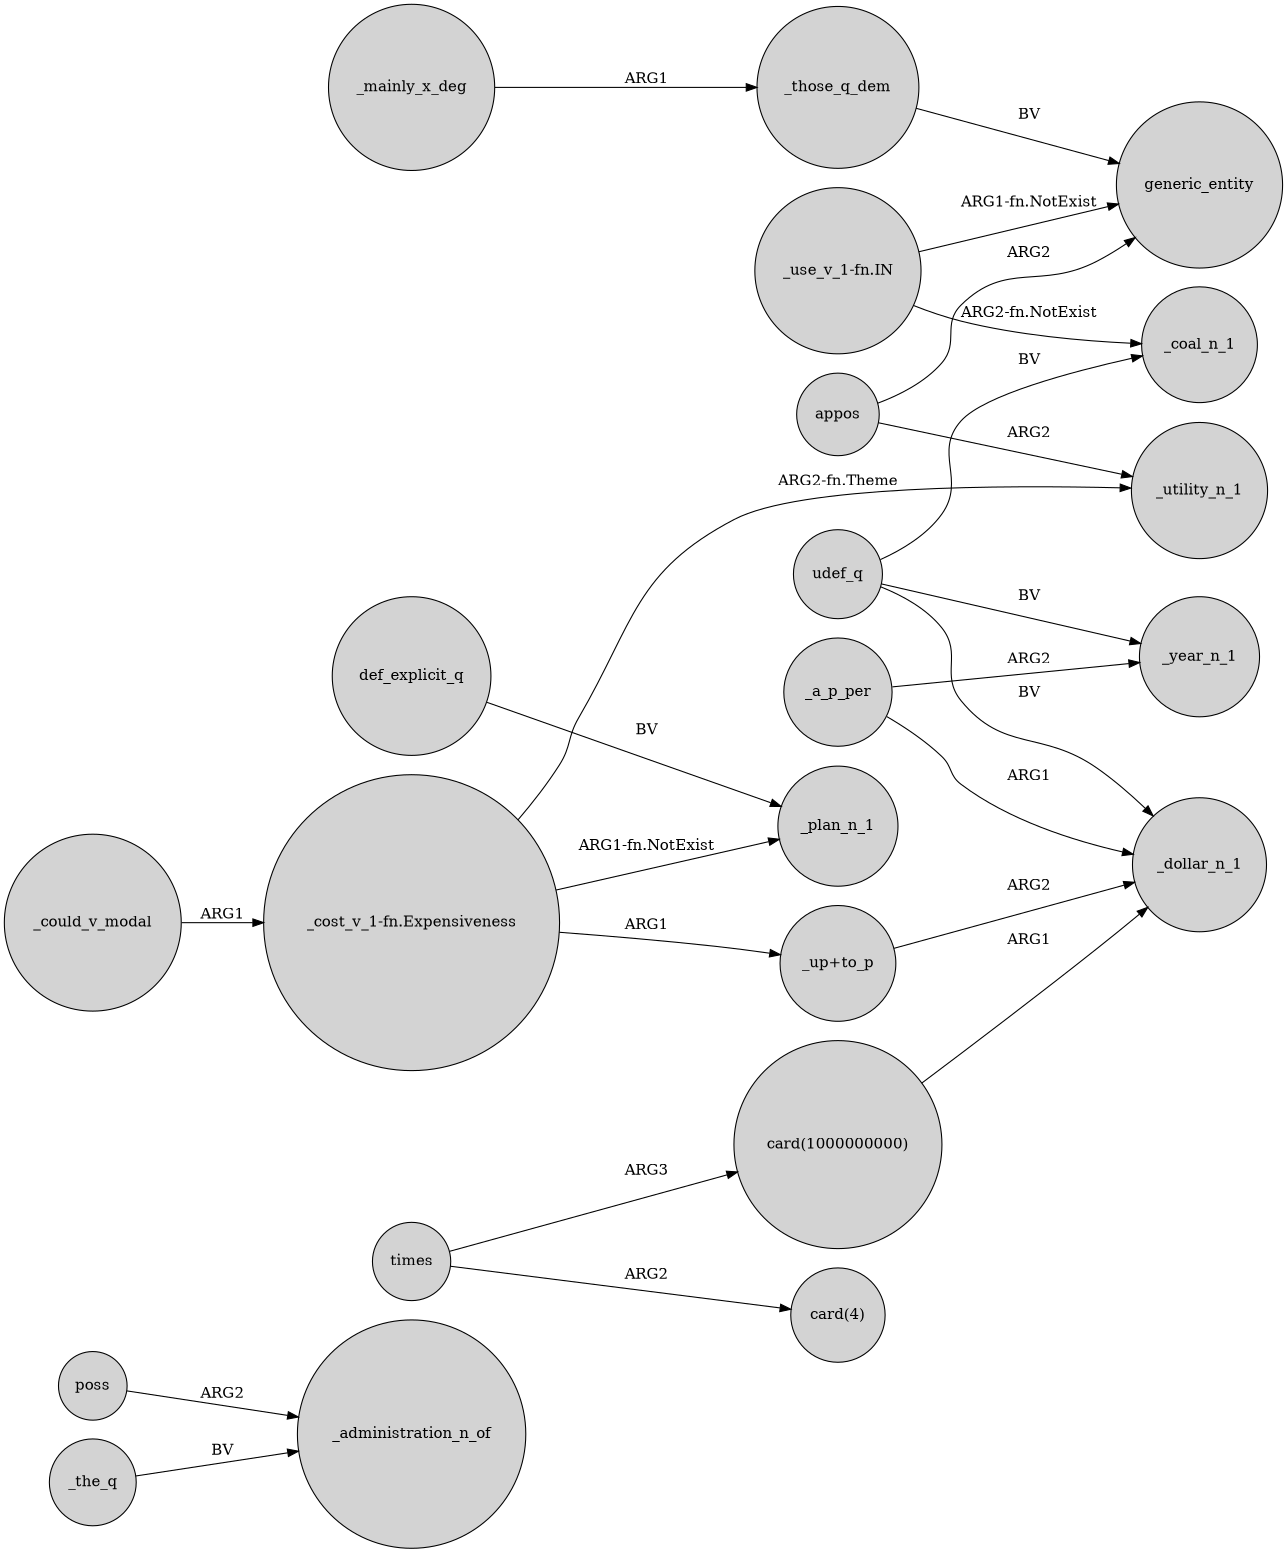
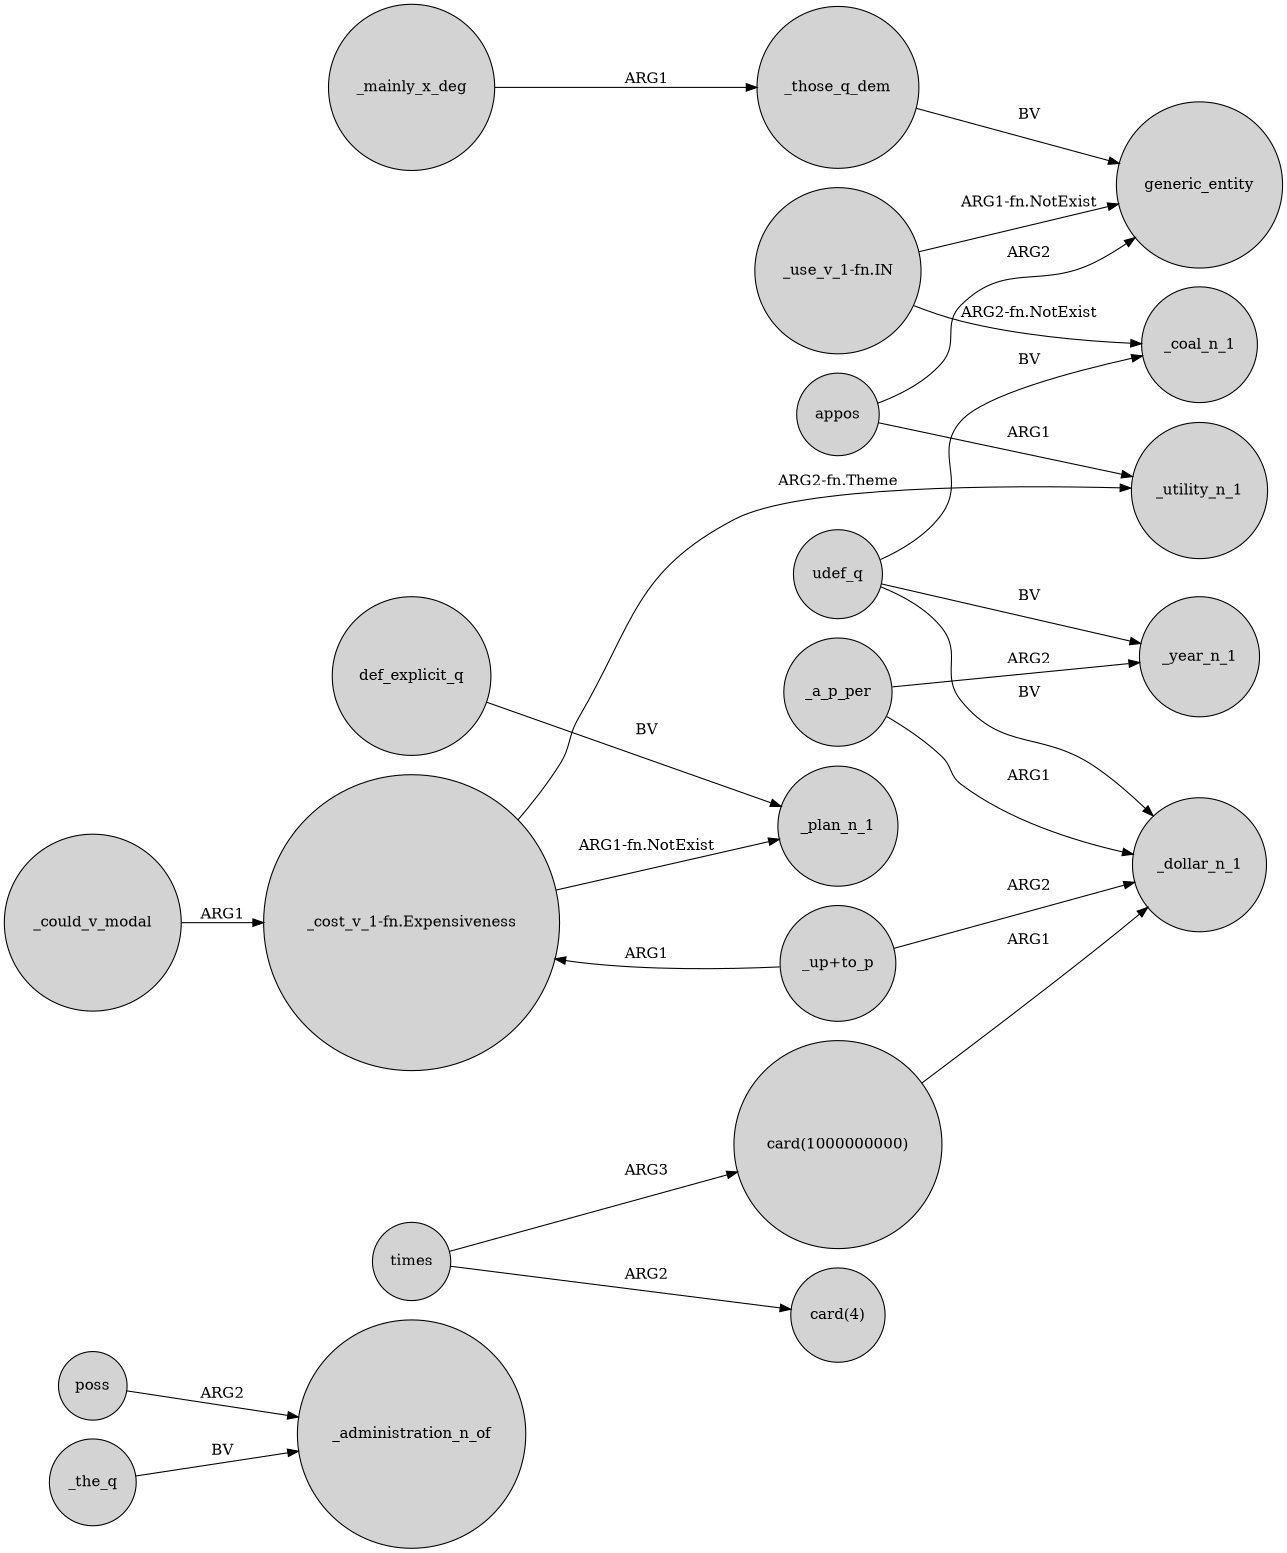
(1029, 433) -> (1029, 433)
(665, 941) -> (673, 968)
